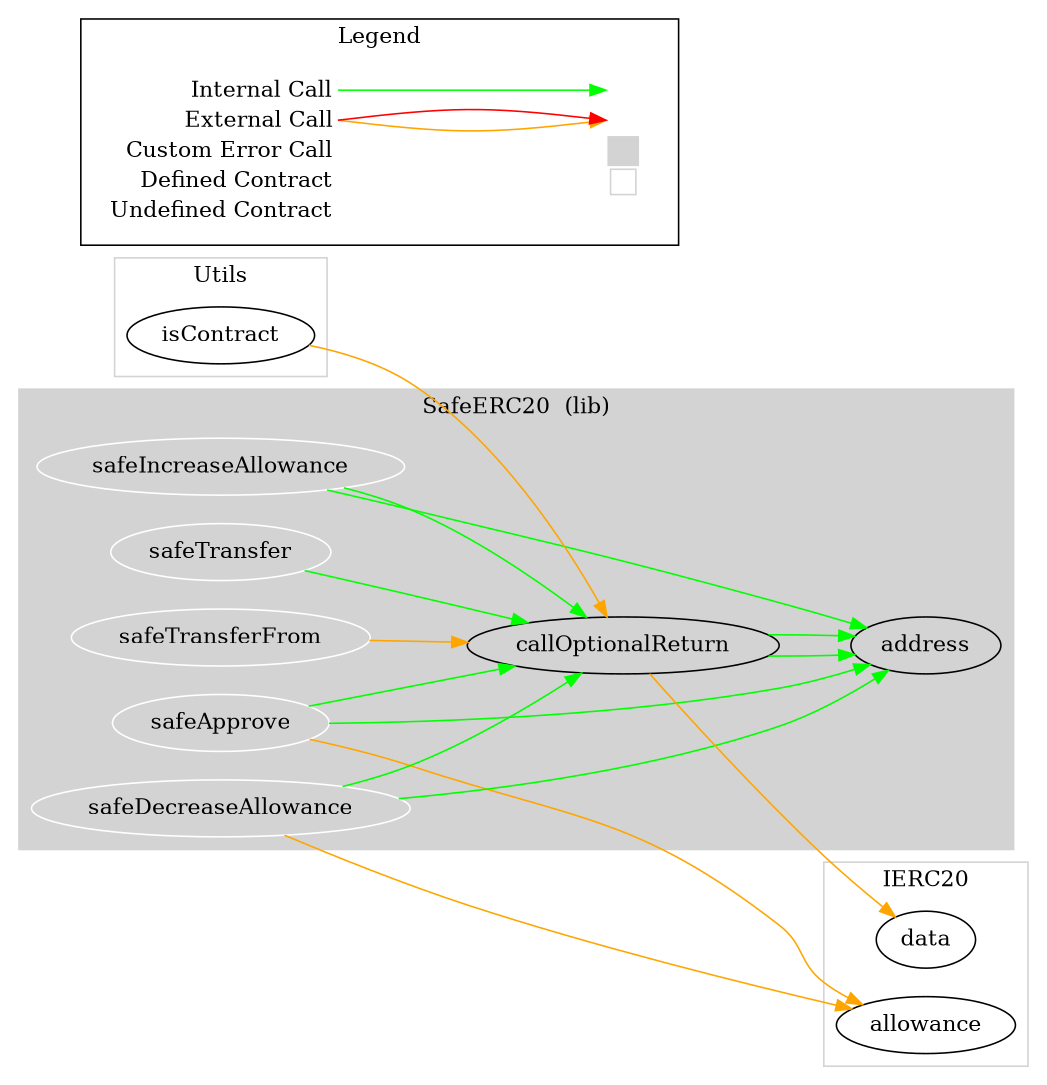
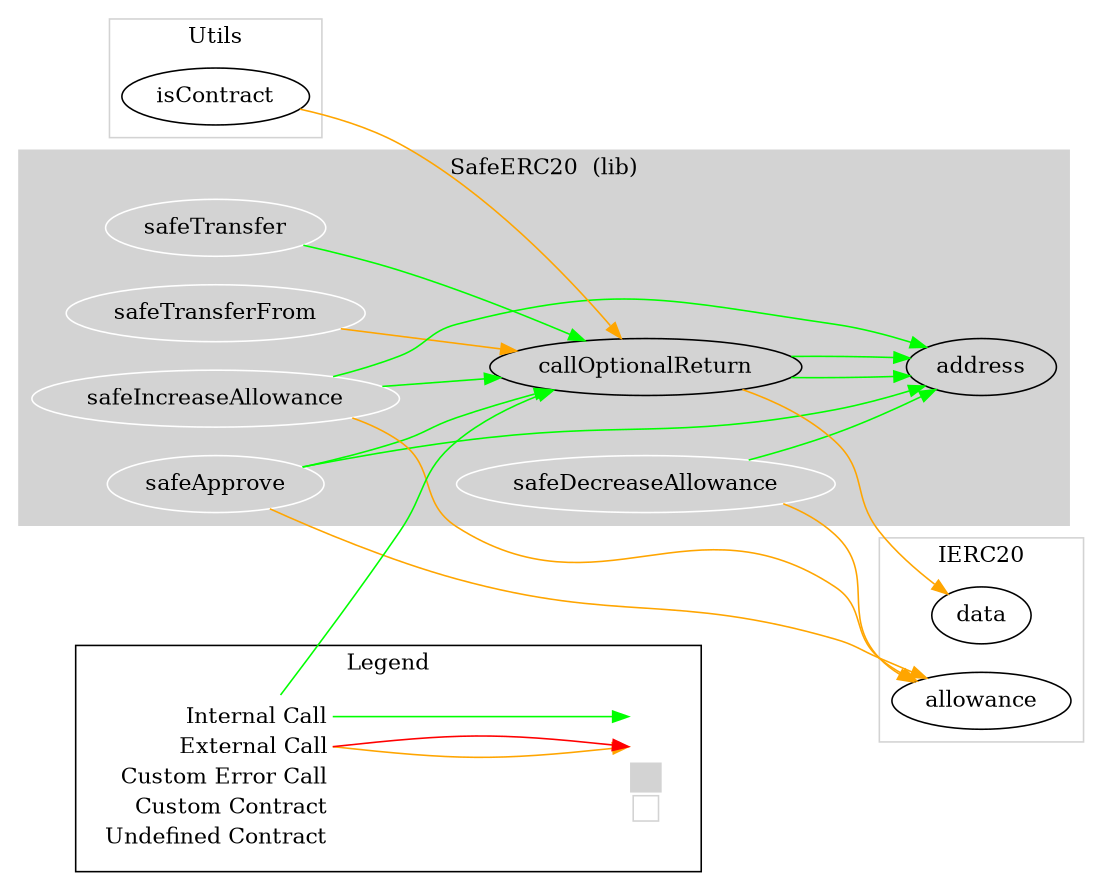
(237, 180) -> (232, 807)
none -> (624, 559)
(460, 744) -> (394, 540)
